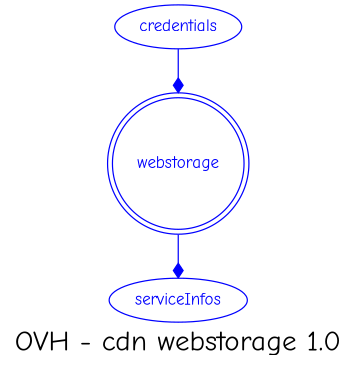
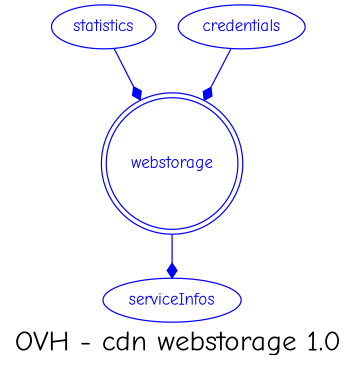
none -> (104, 27)
